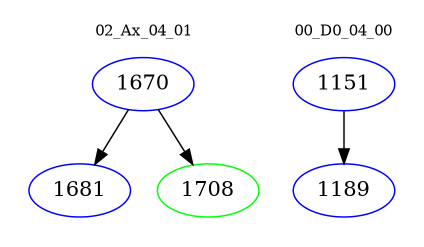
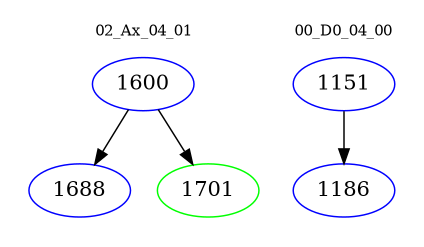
(143, 84) -> (143, 84)
(80, 190) -> (80, 190)
(208, 190) -> (208, 190)
(344, 190) -> (344, 190)
